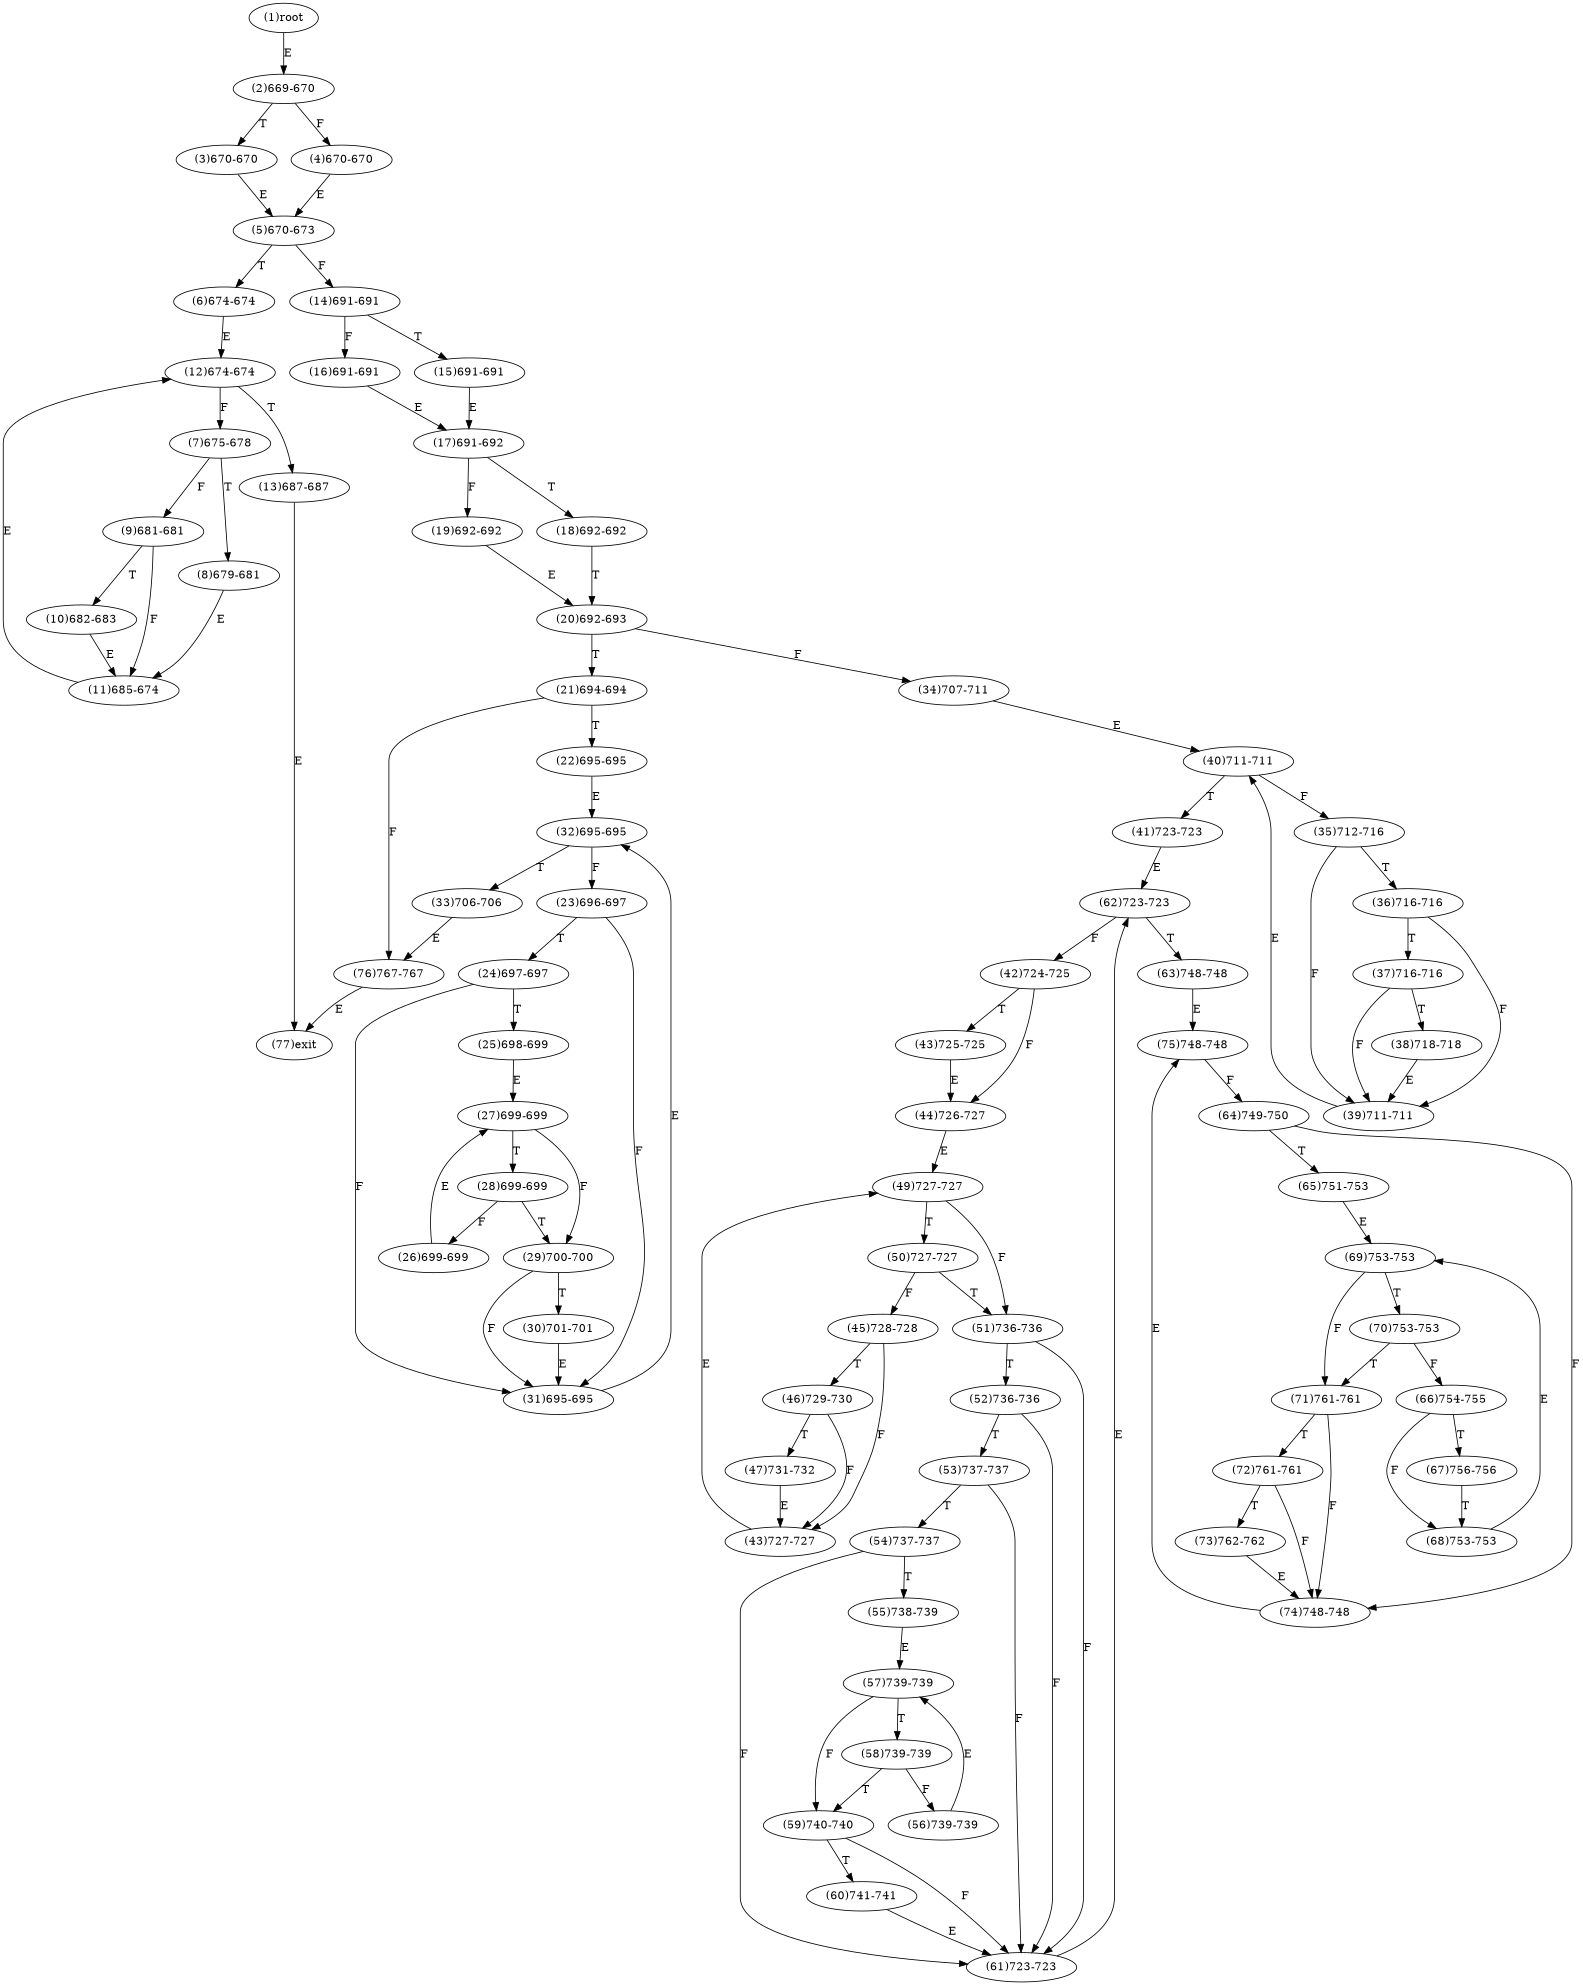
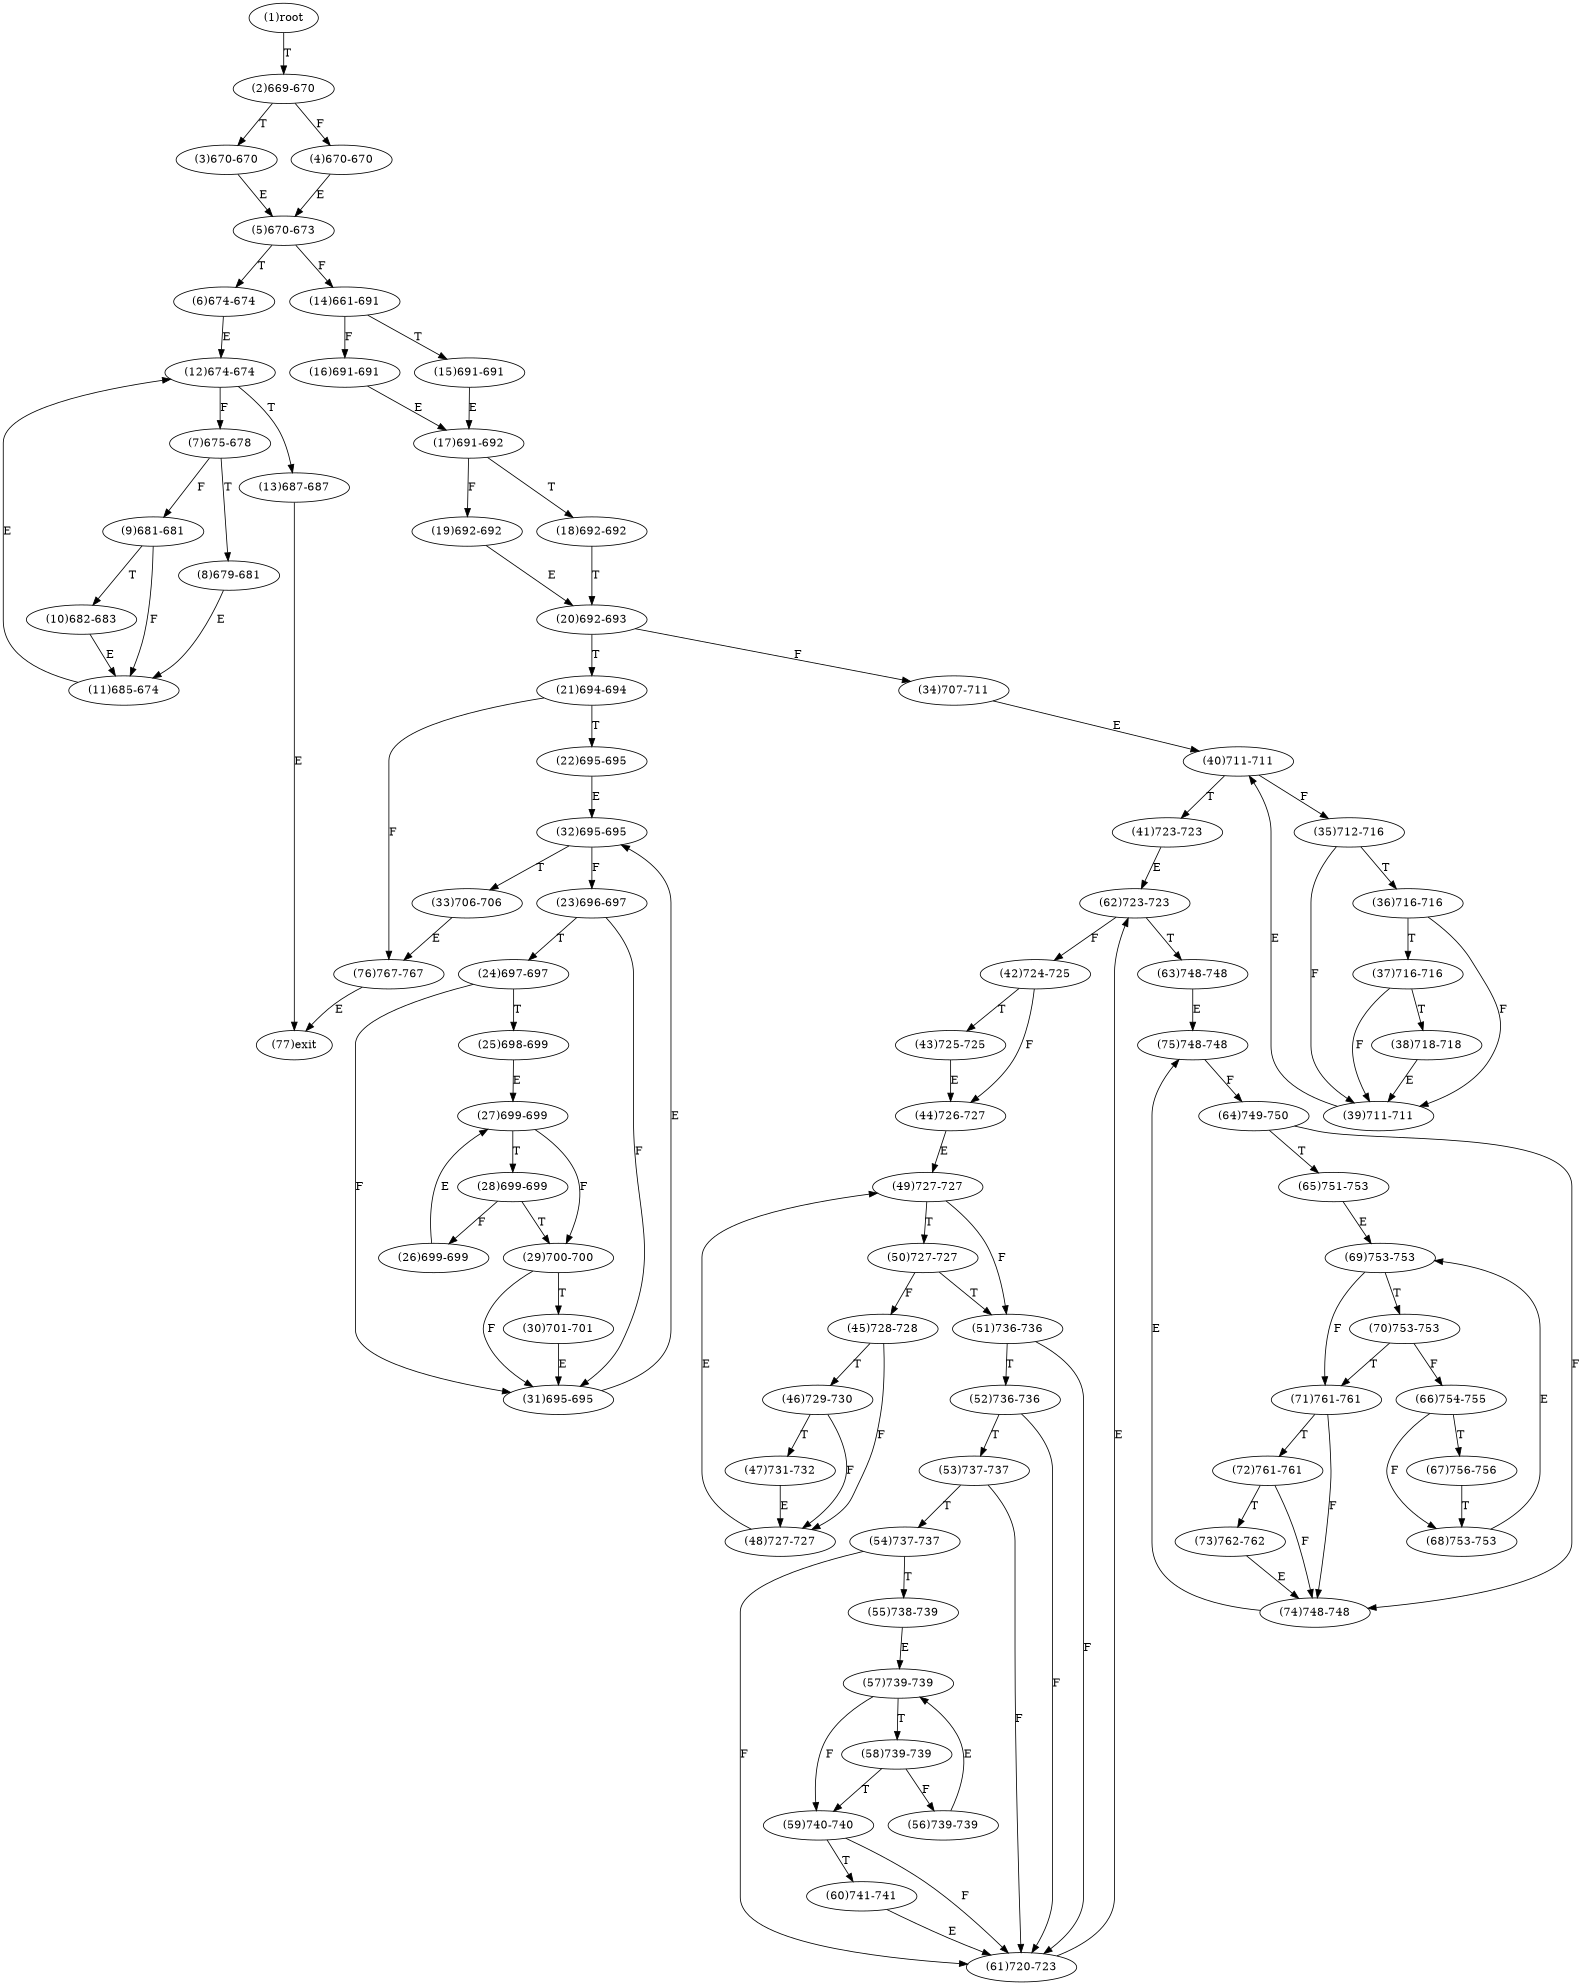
(288, 53) -> (288, 53)
(345, 302) -> (345, 302)
(780, 1542) -> (780, 1542)
(1022, 1967) -> (1022, 1967)
